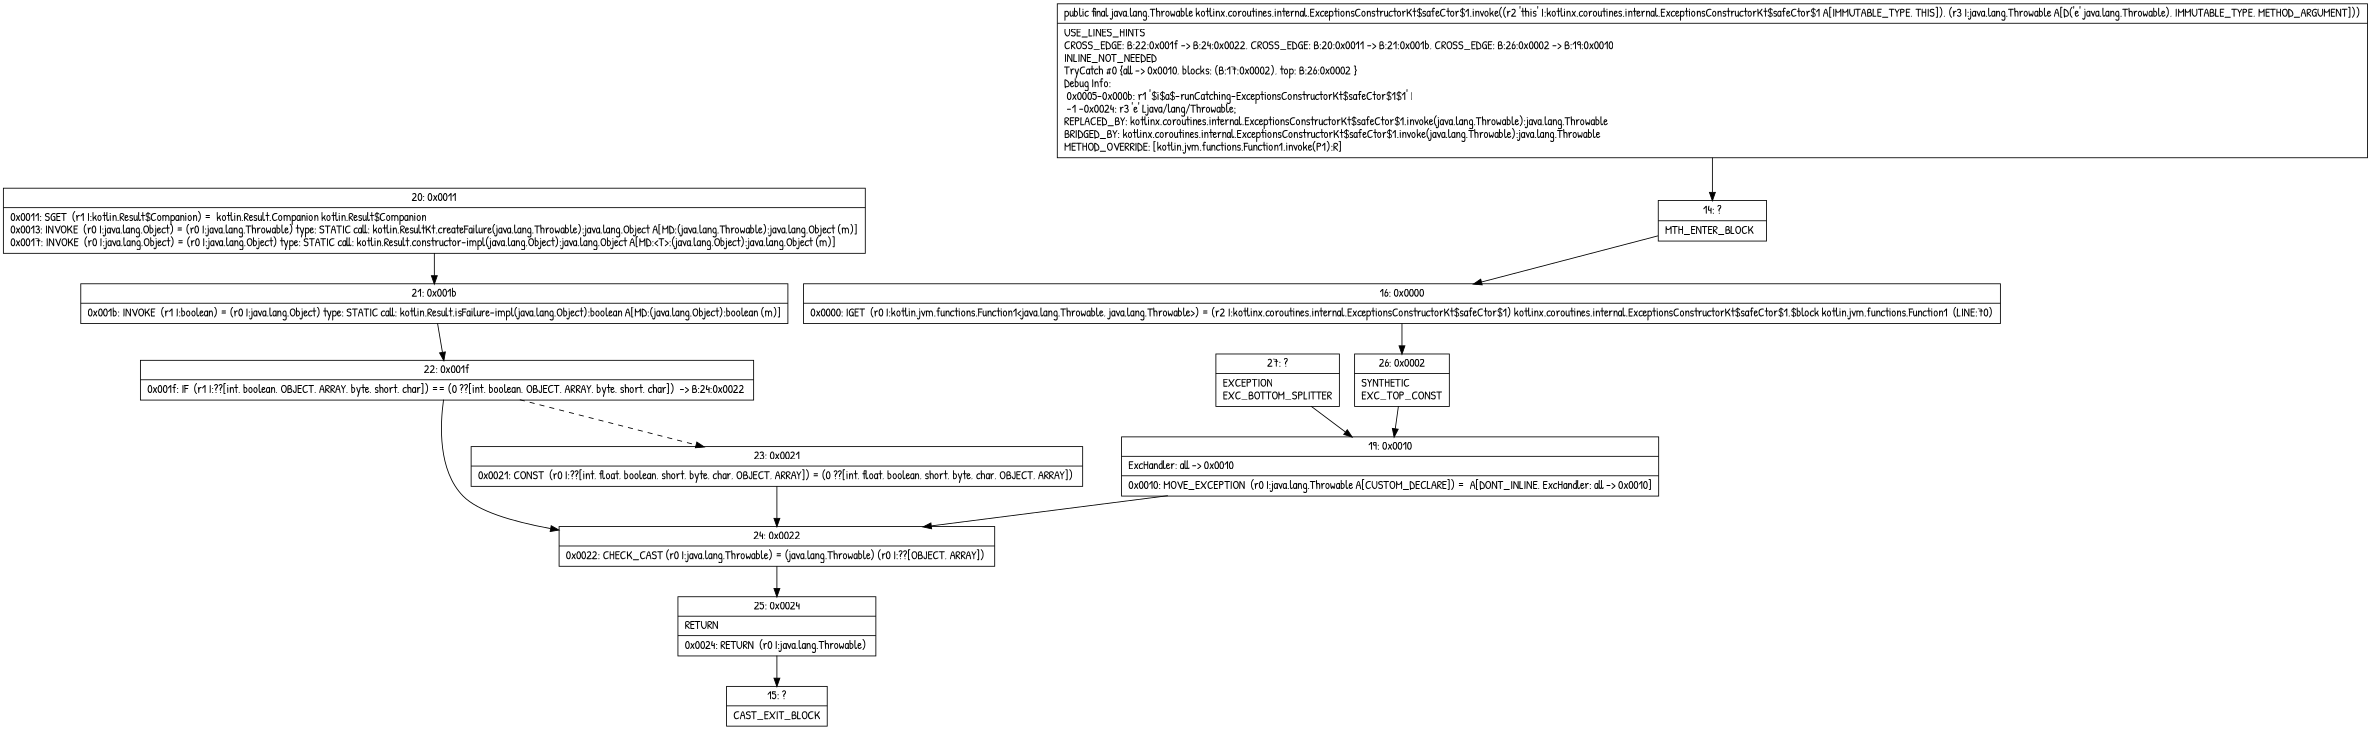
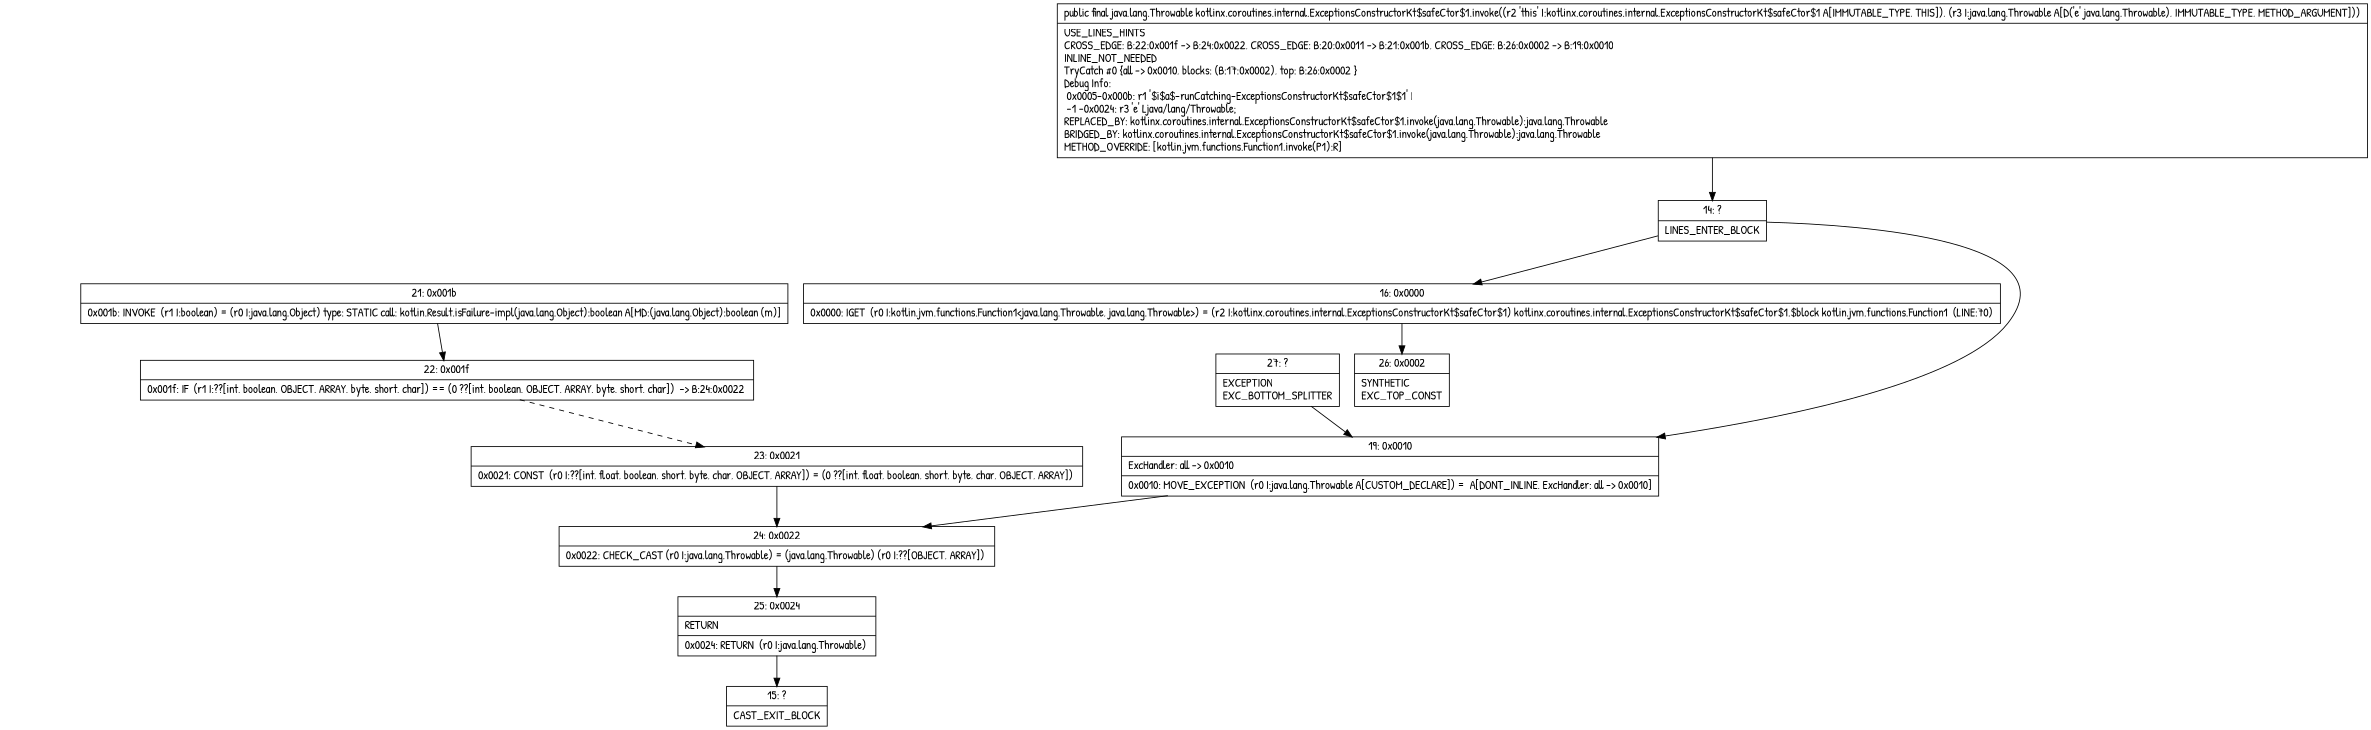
(434, 221) -> none
(1710, 230) -> (1712, 230)
(1397, 417) -> (1987, 343)
(461, 493) -> none
